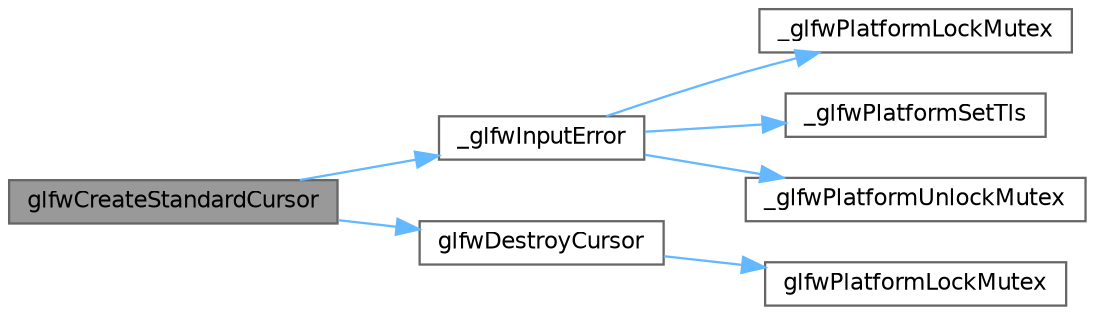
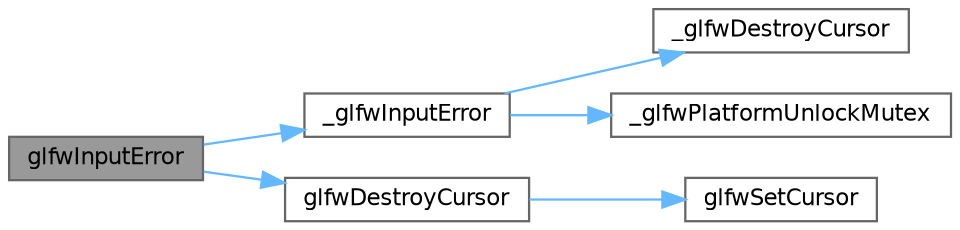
(916, 31) -> none
(916, 115) -> (781, 31)
(173, 202) -> (106, 158)
(916, 284) -> (781, 200)
